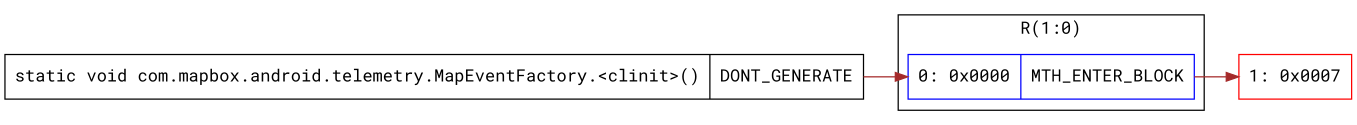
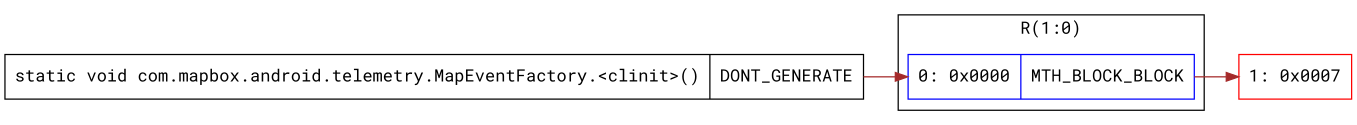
(1108, 76) -> (1108, 76)
